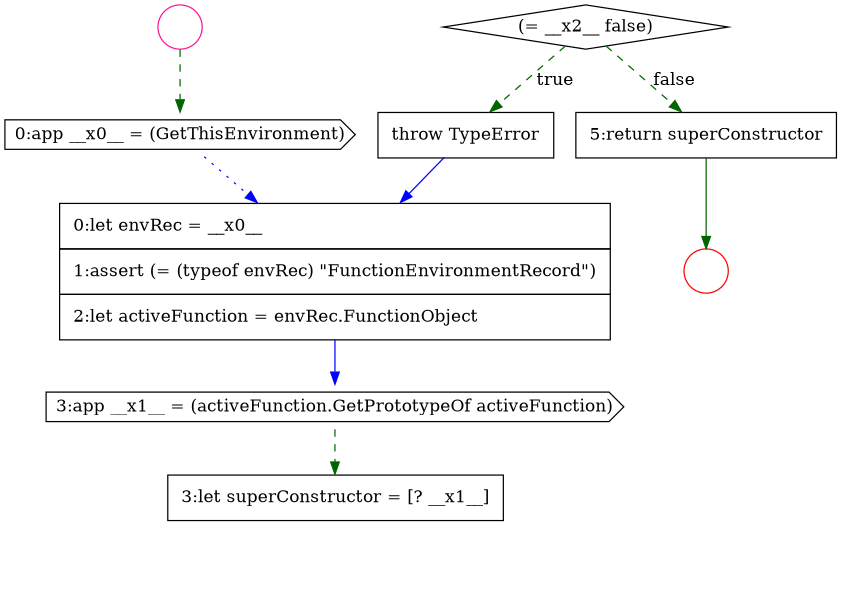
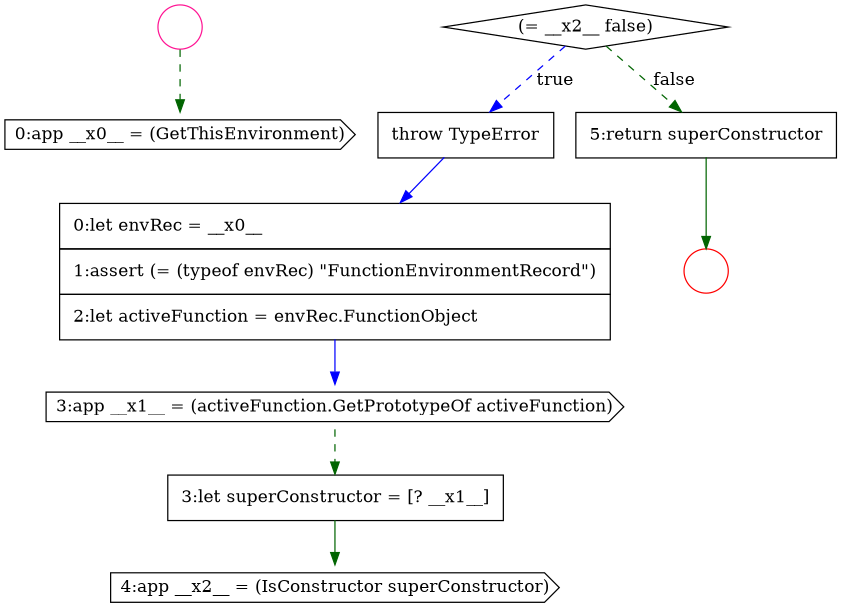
(532, 75) -> (532, 75)
(226, 176) -> none
none -> (335, 588)
